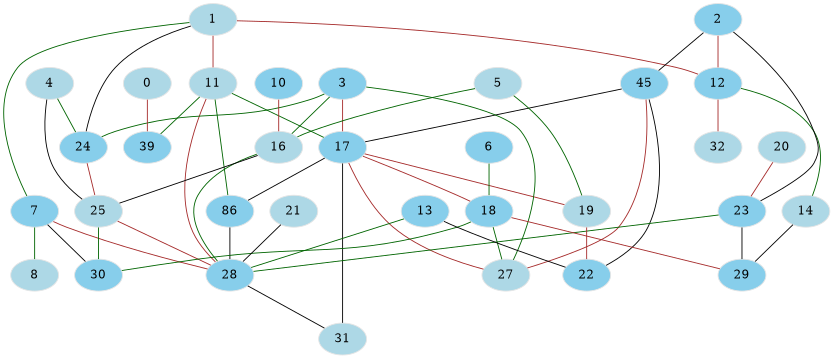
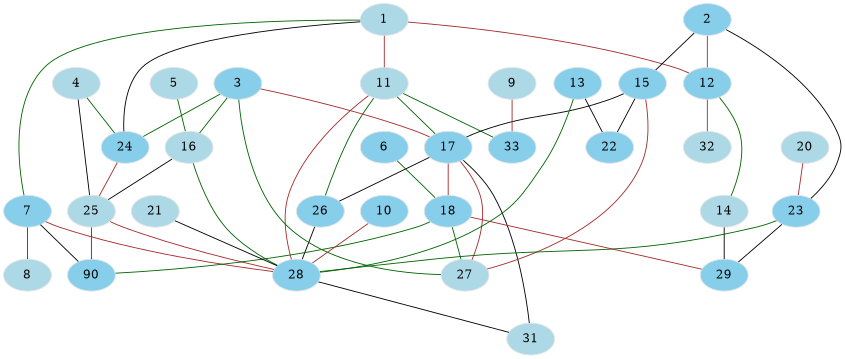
(147, 83) -> (512, 83)
(644, 83) -> (643, 83)
(279, 122) -> (347, 238)
(147, 147) -> (512, 147)
(230, 211) -> (320, 211)
(587, 211) -> none
(99, 275) -> (91, 275)
